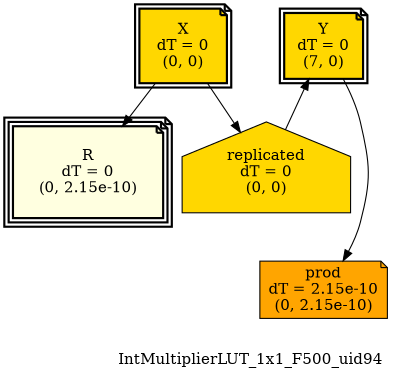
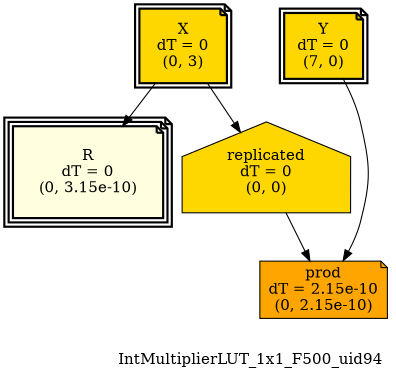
(183, 46) -> (183, 46)
(295, 109) -> (295, 232)
(88, 172) -> (88, 172)
